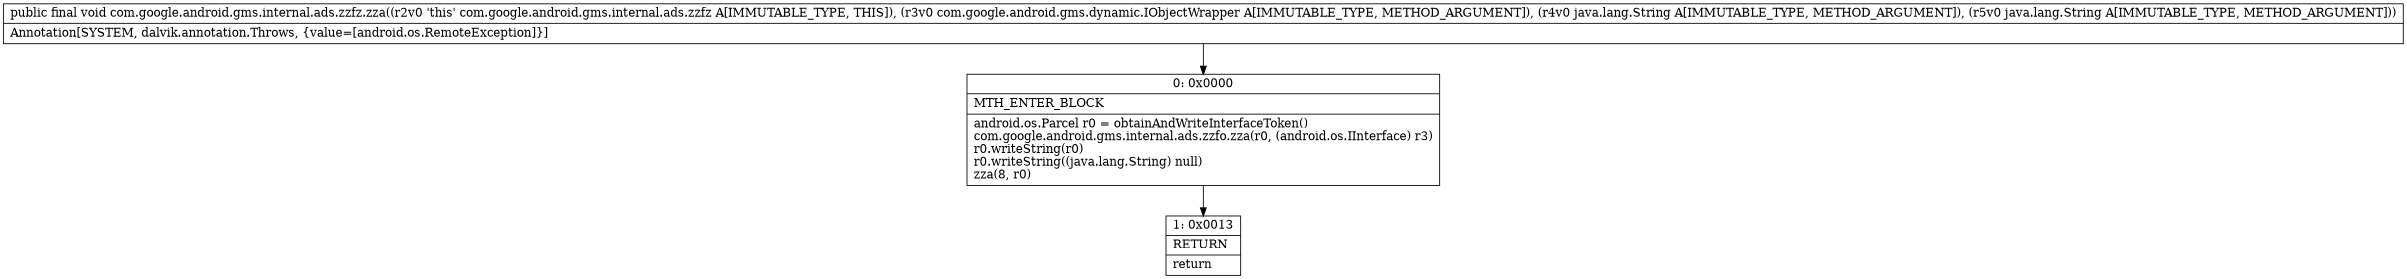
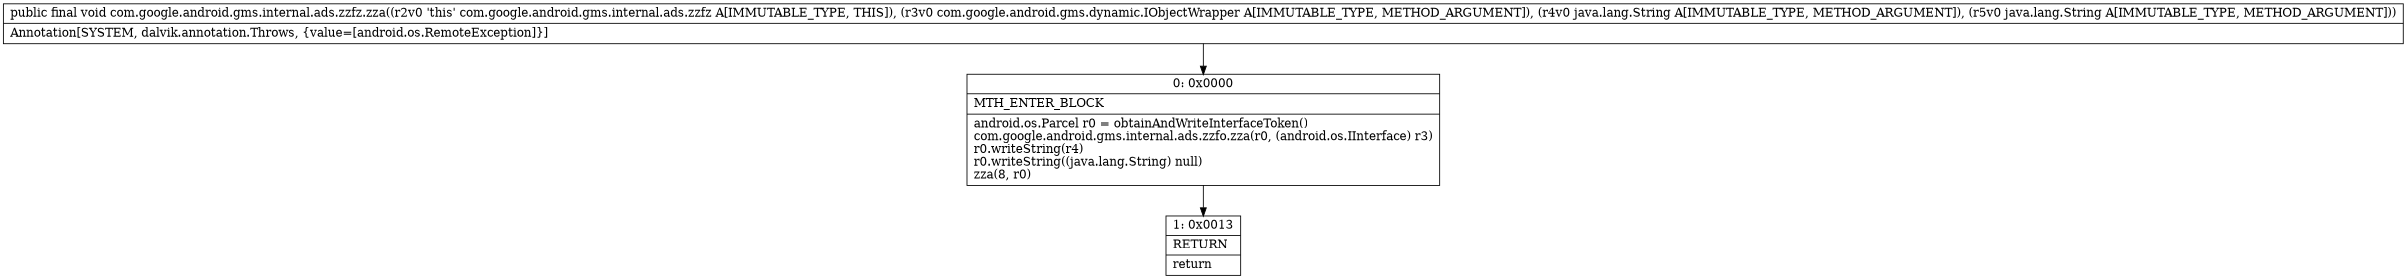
(1029, 149) -> (1029, 149)
